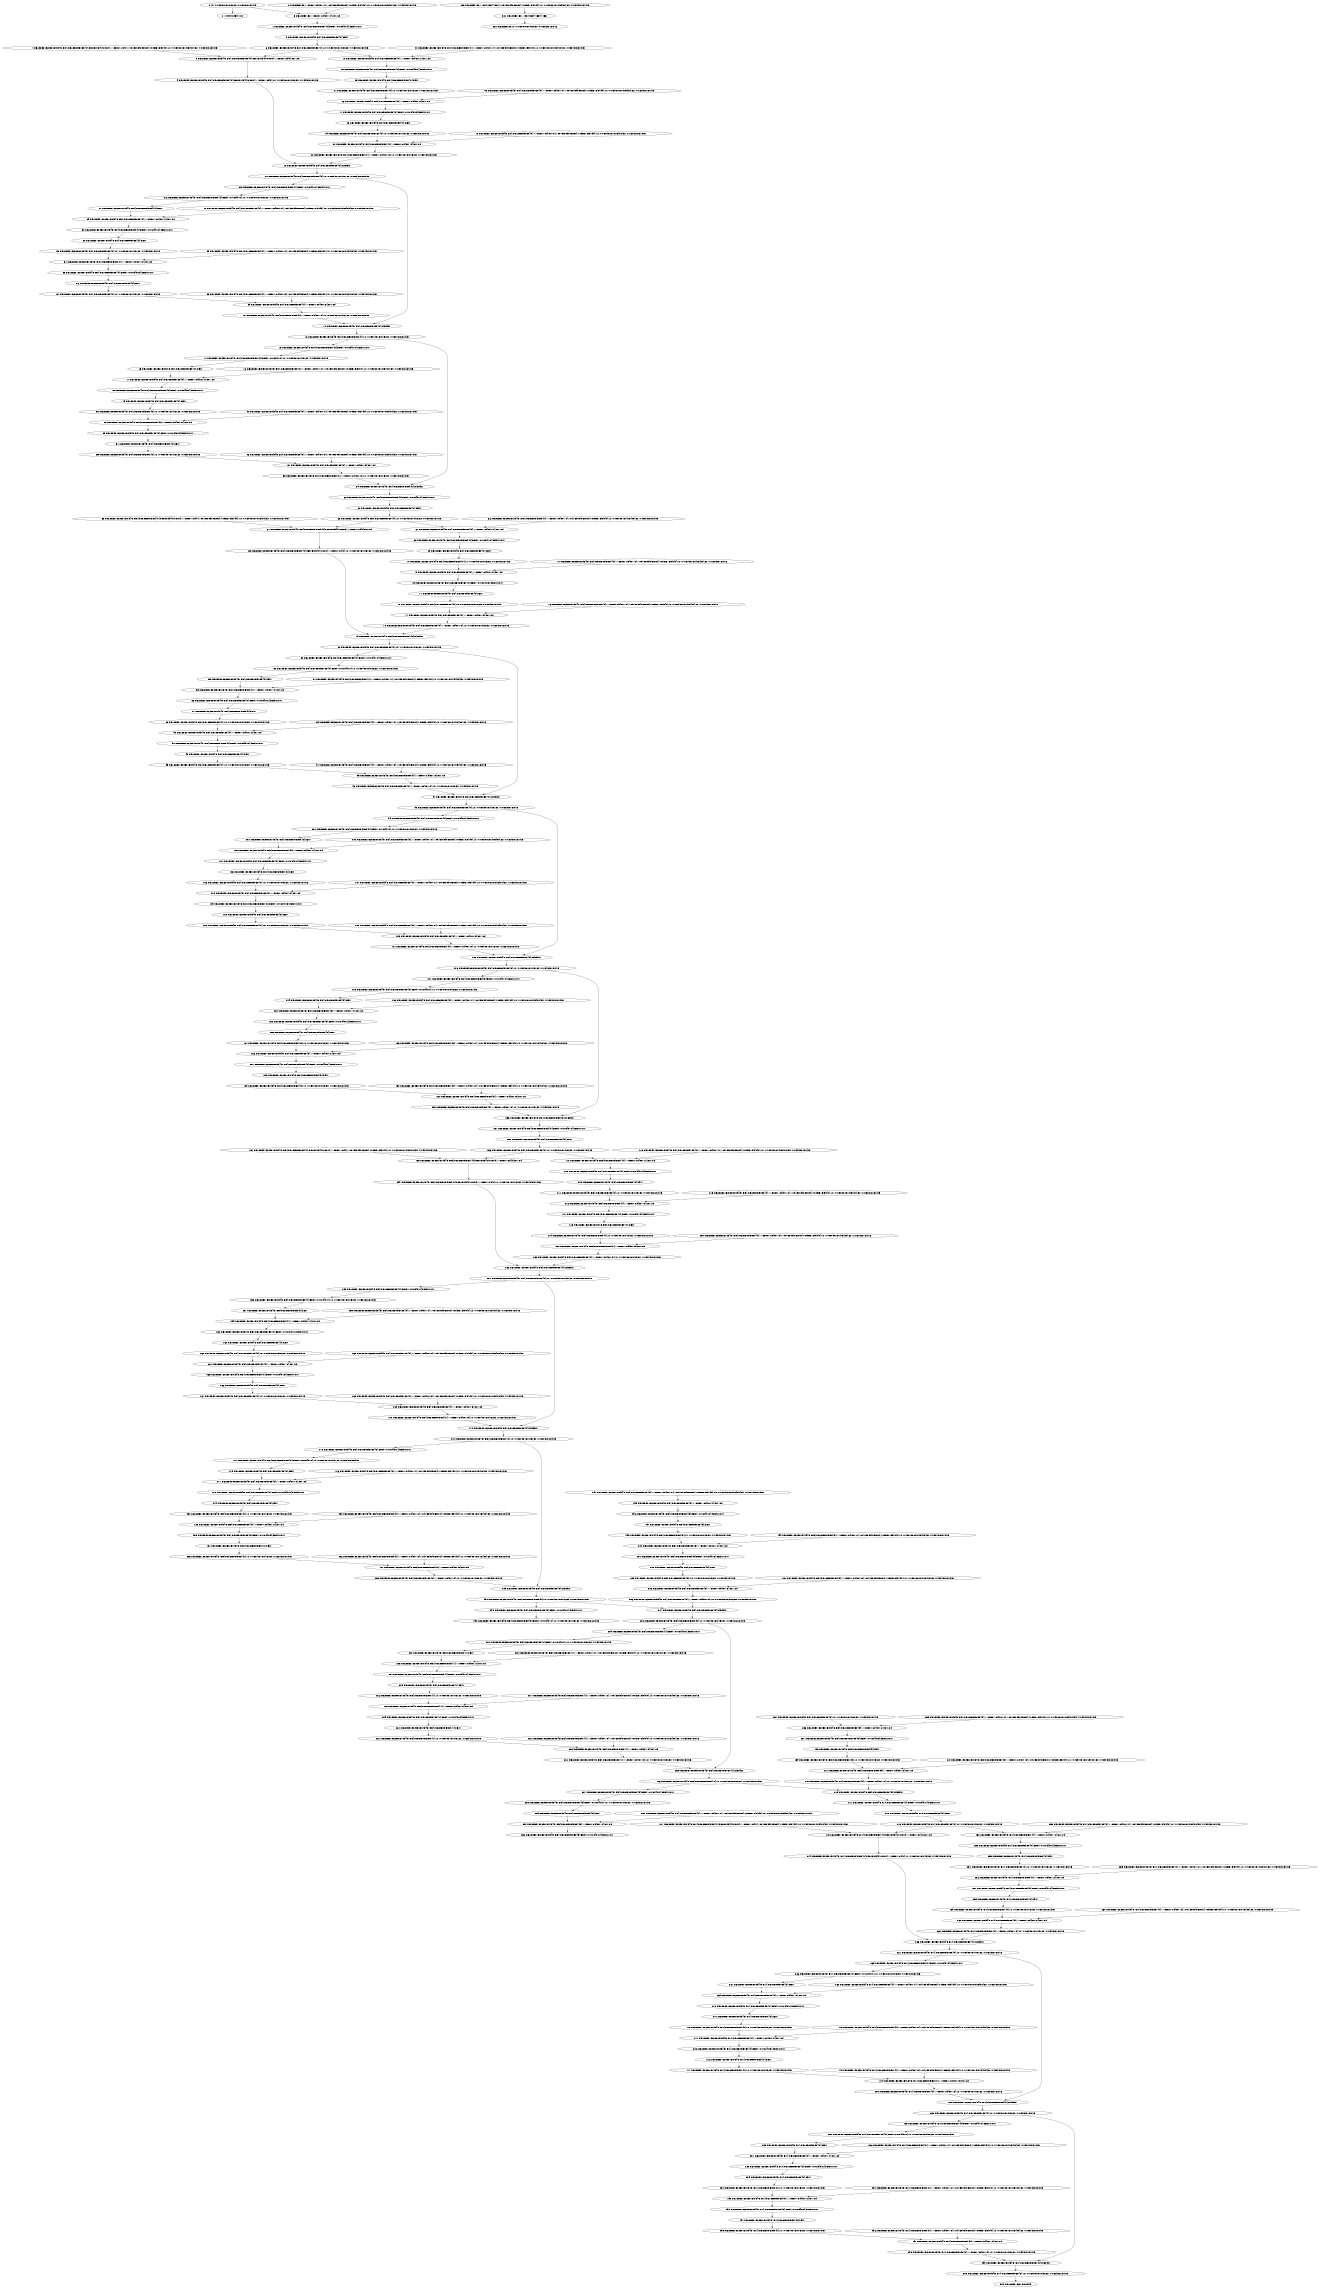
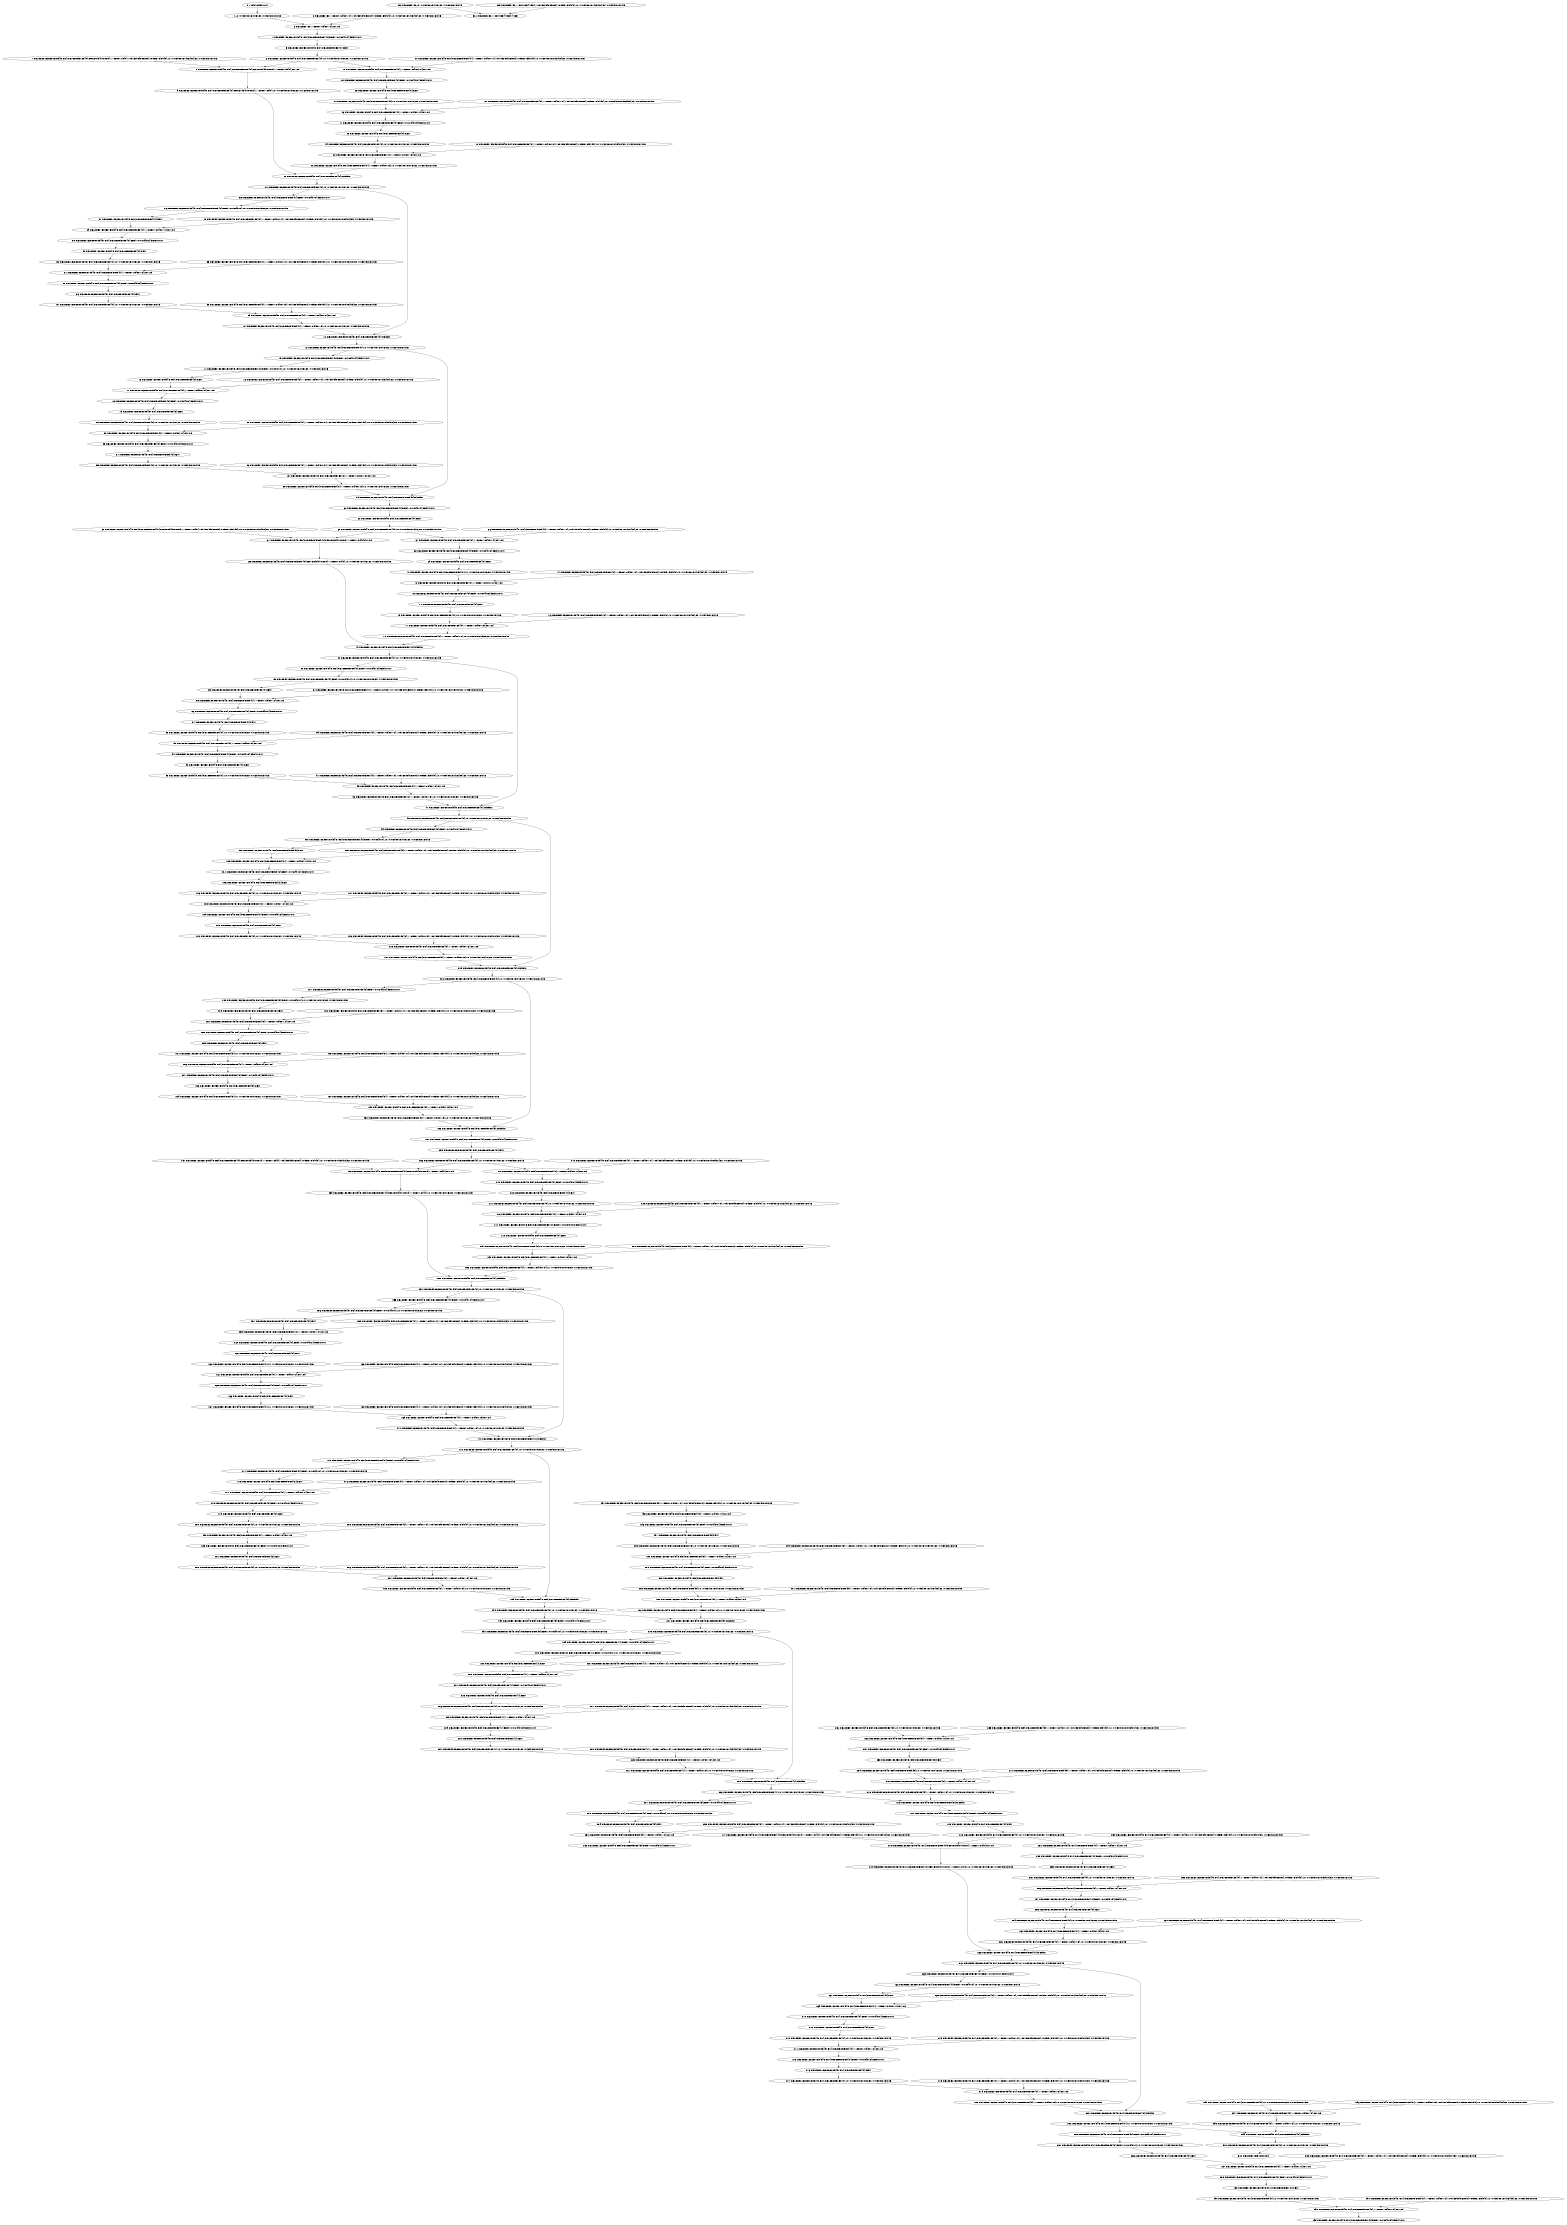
(233, 10) -> (257, 10)
(525, 21) -> (462, 10)
(772, 2220) -> none
